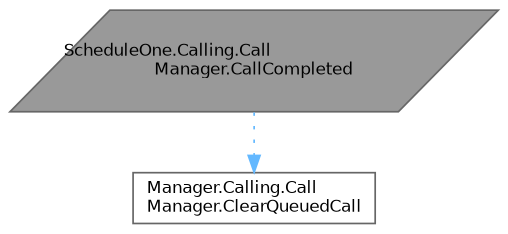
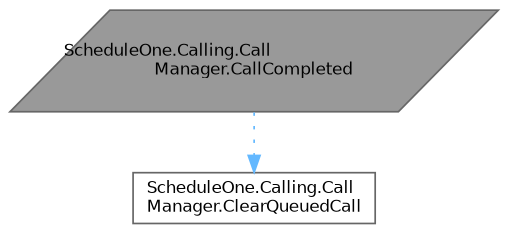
(254, 198) -> (254, 198)
